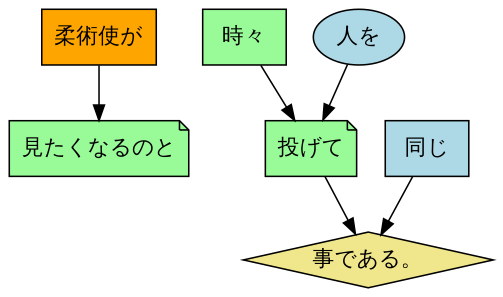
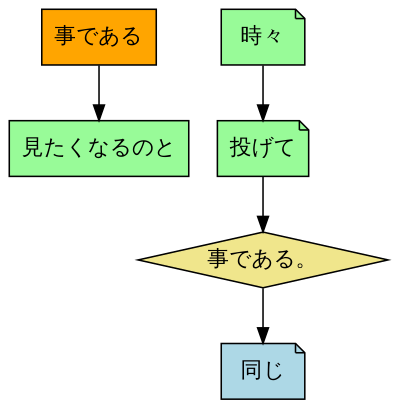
(99, 37) -> (99, 37)
(244, 37) -> (263, 37)
(359, 37) -> none
(99, 149) -> (99, 149)
(427, 149) -> (263, 371)
(400, 199) -> (263, 308)
